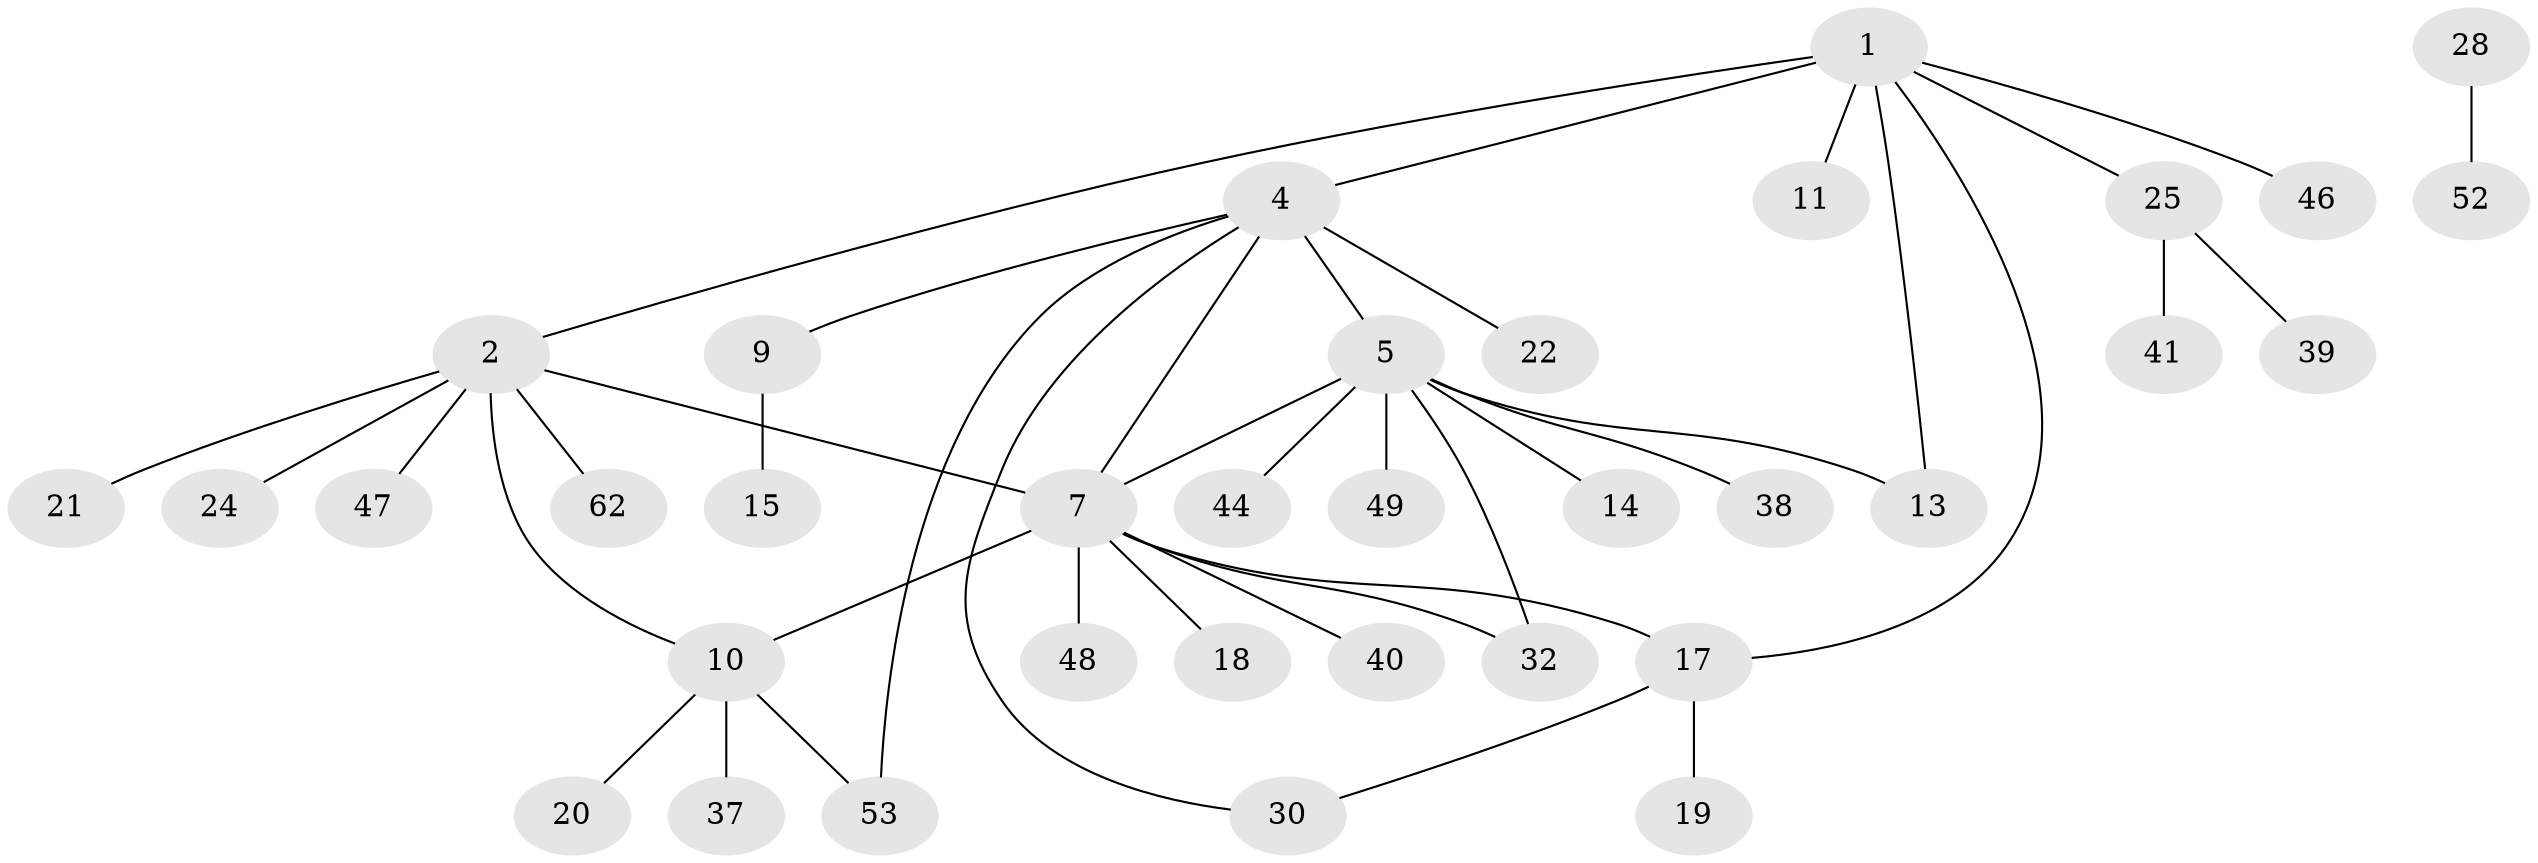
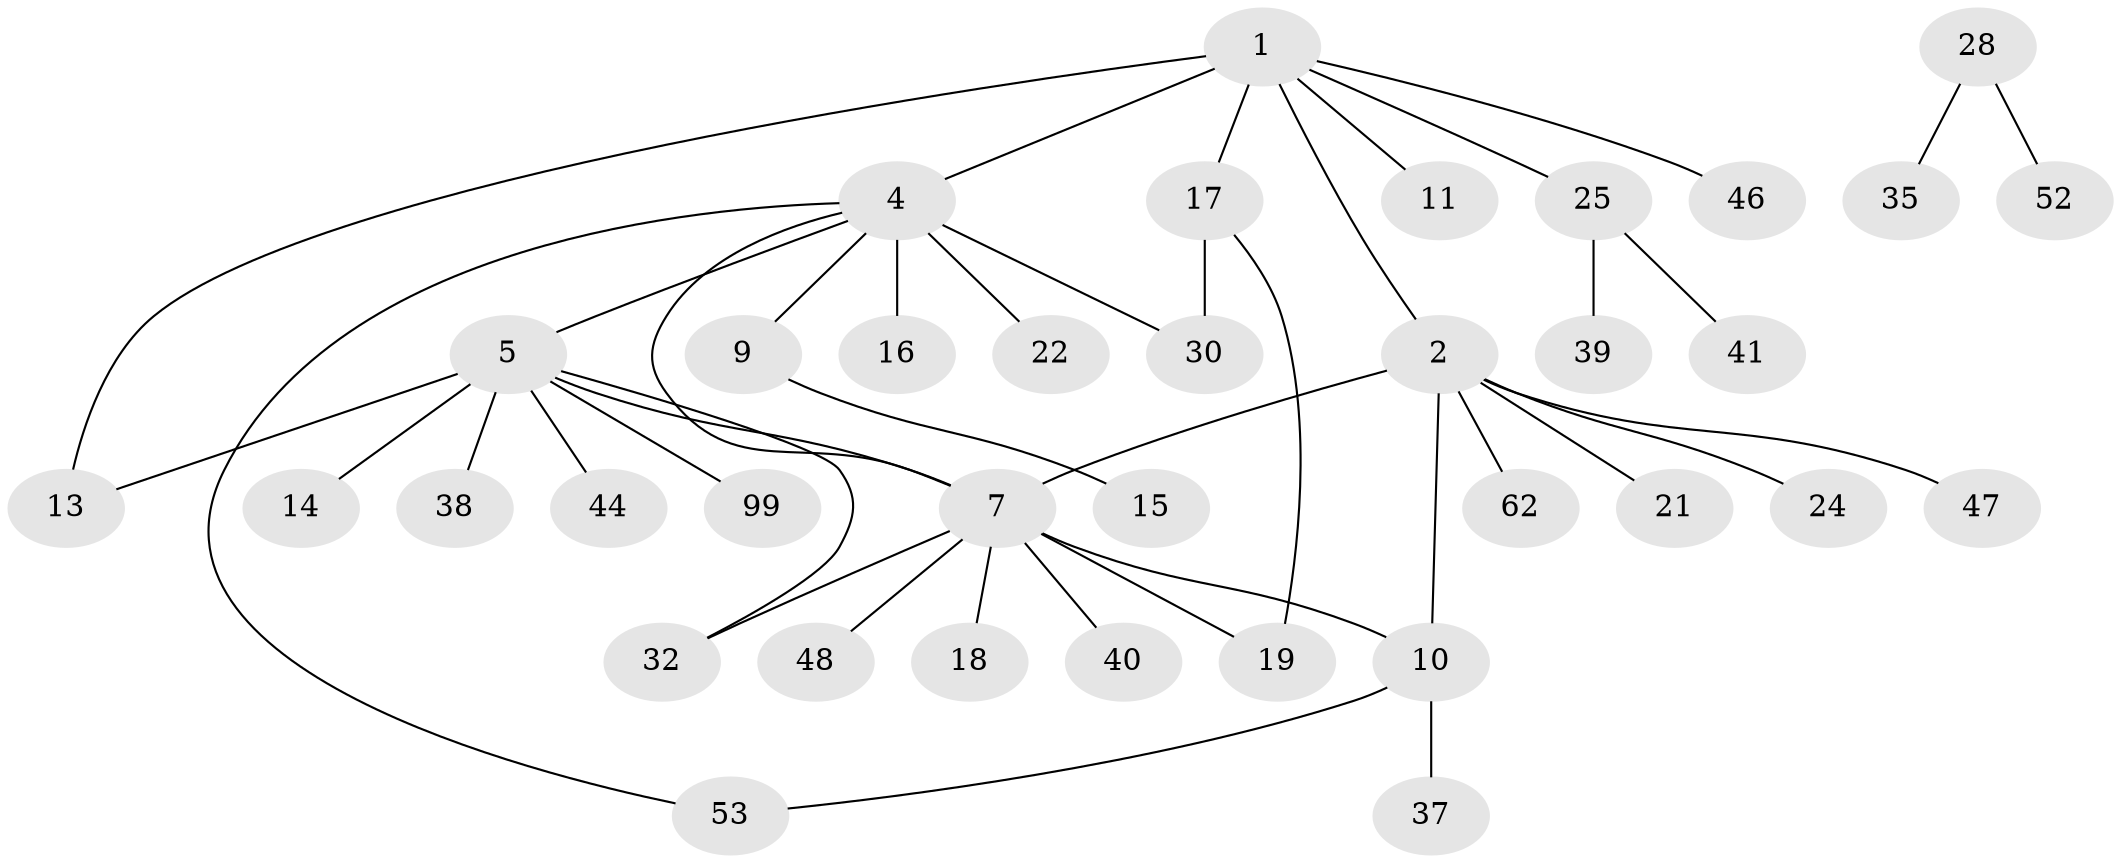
none -> (1901, 201)
none -> (897, 355)
(1386, 508) -> (763, 508)
(1386, 585) -> (1138, 585)
(572, 816) -> none
